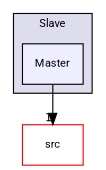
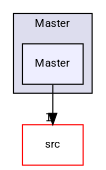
(53, 24) -> (53, 24)
